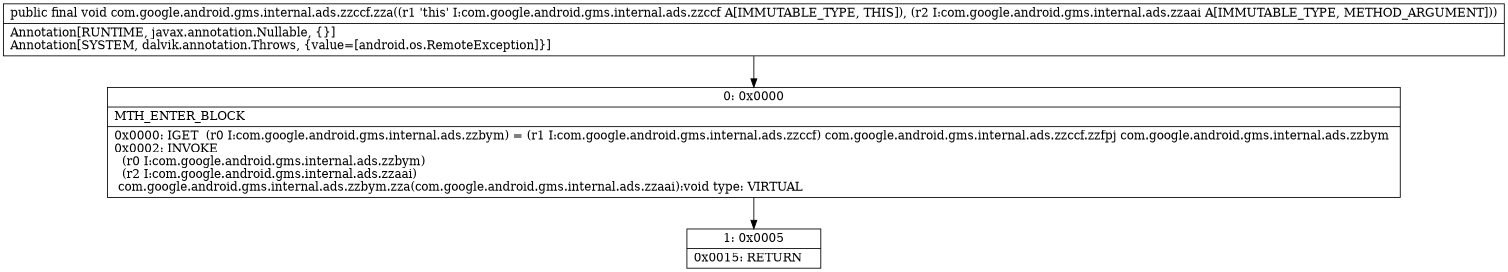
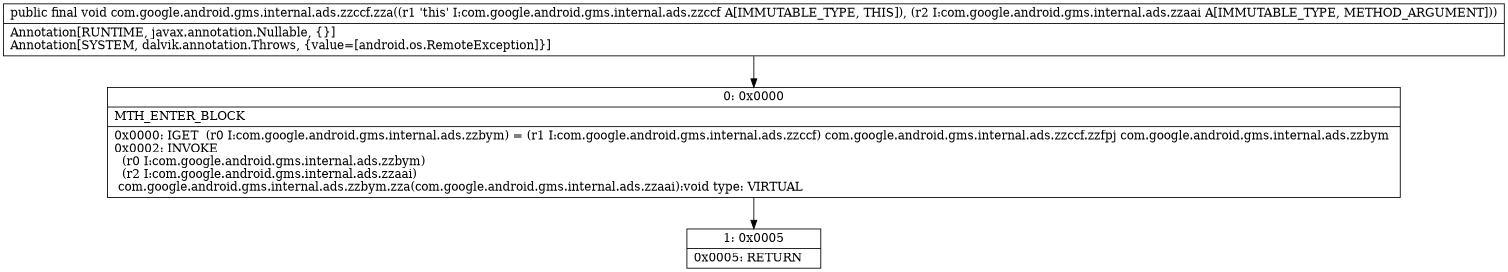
(754, 258) -> (754, 258)
